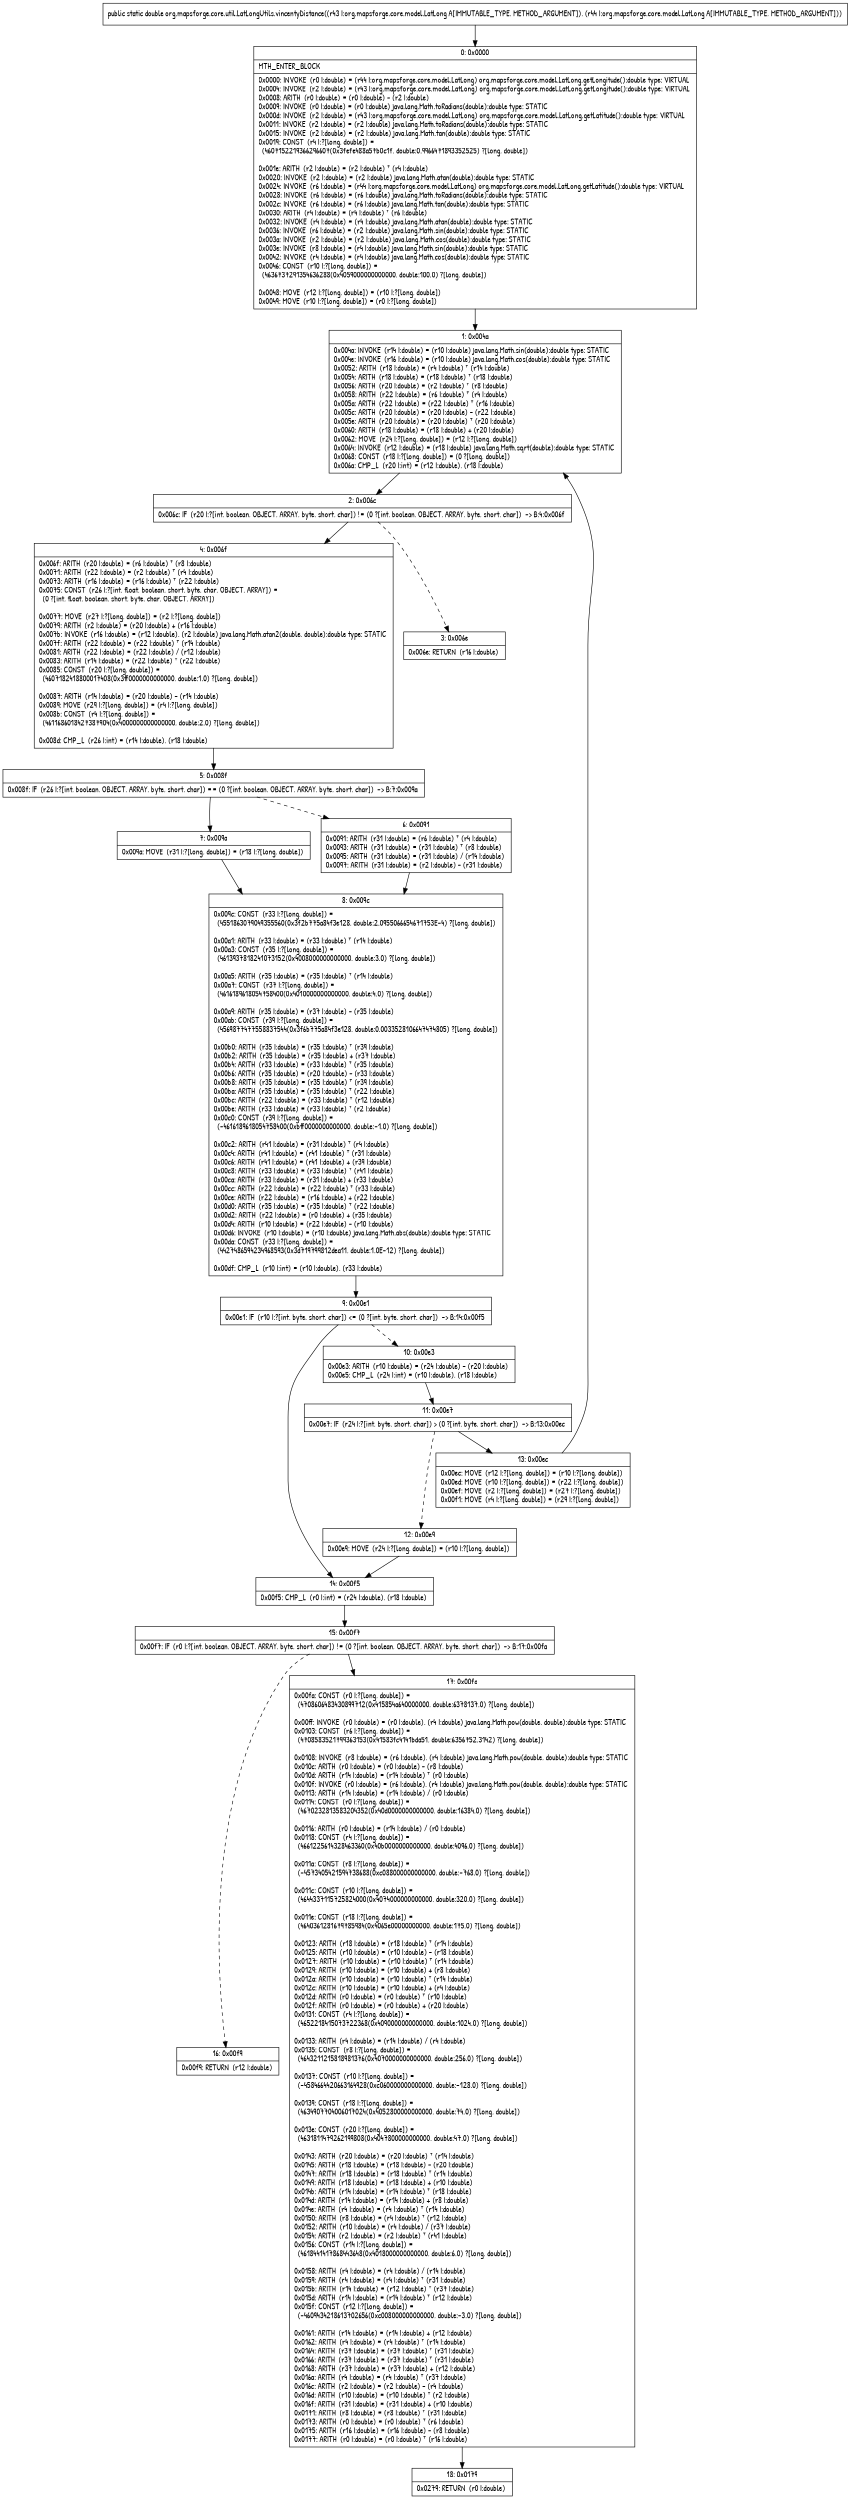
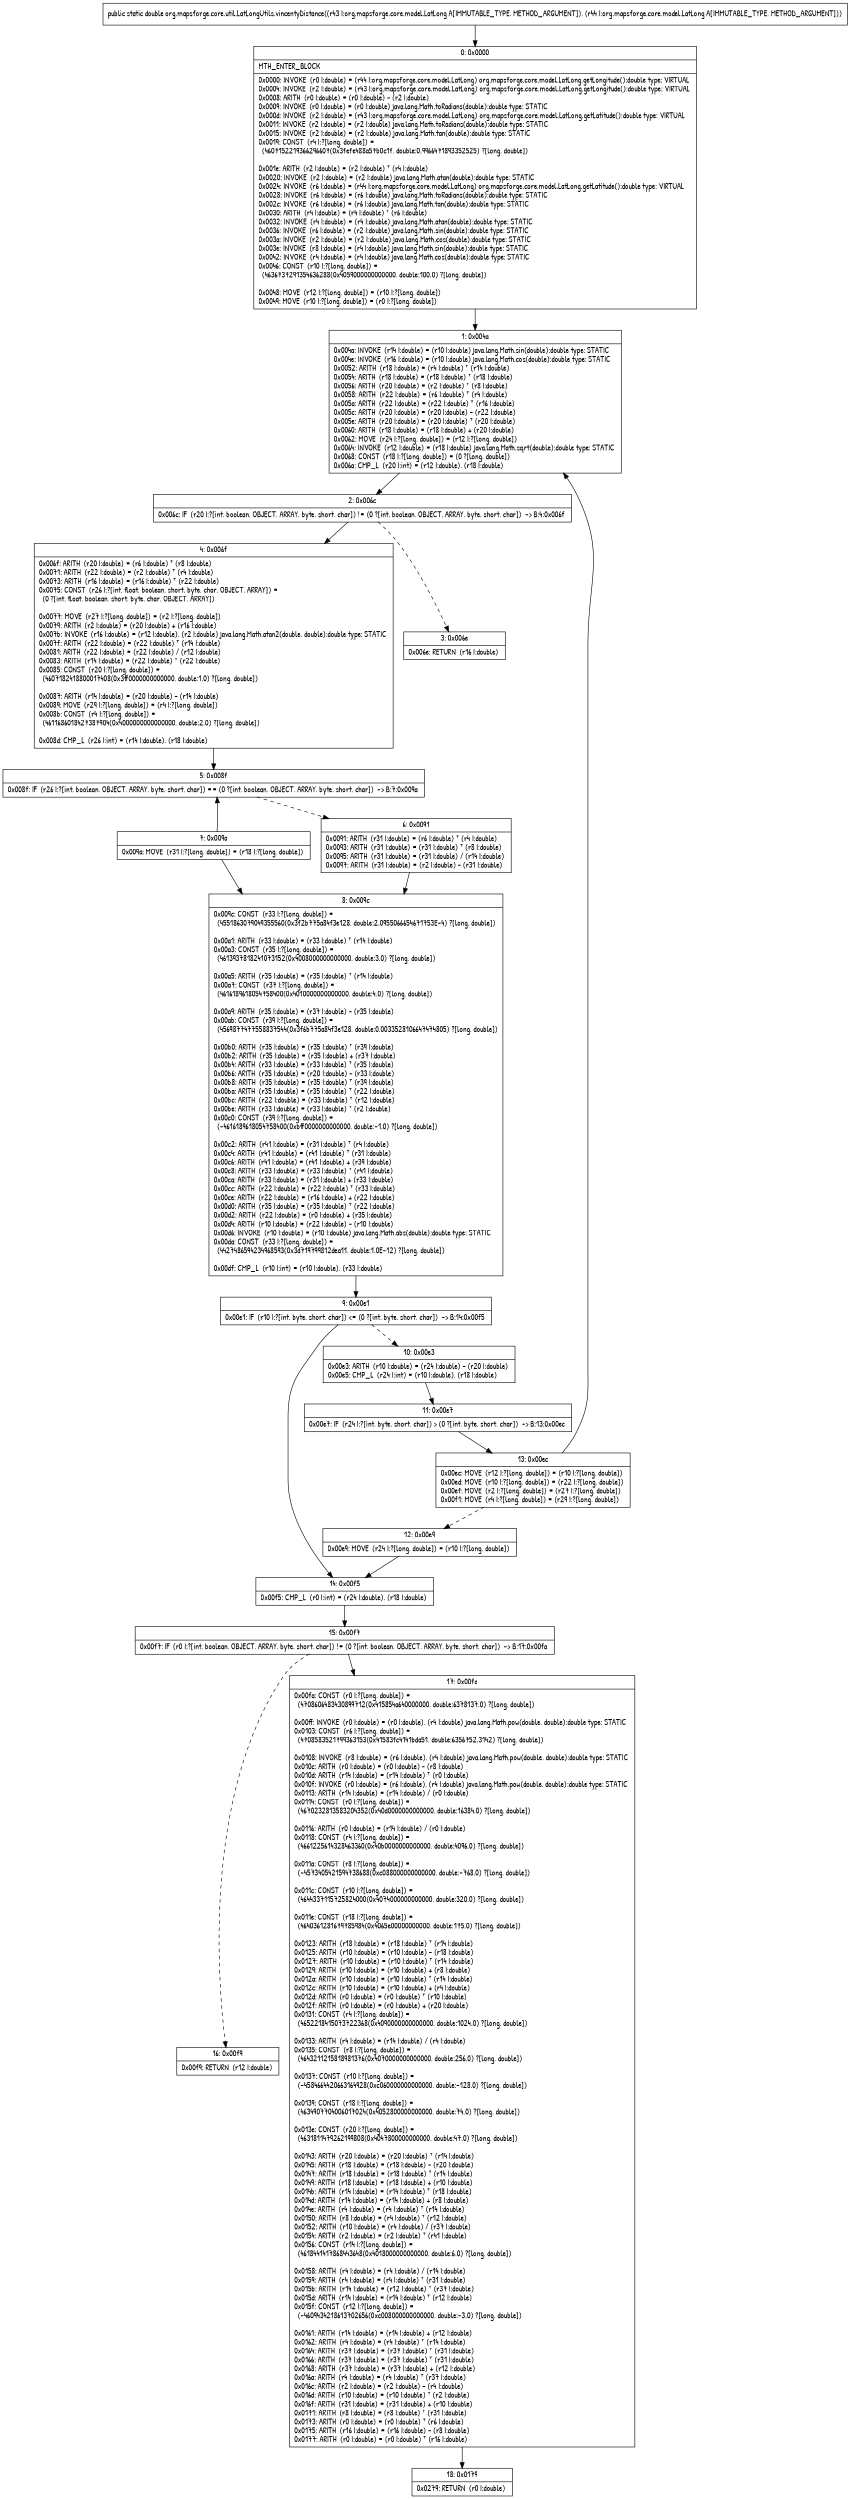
(210, 811) -> (218, 817)
(427, 1477) -> (467, 1516)
